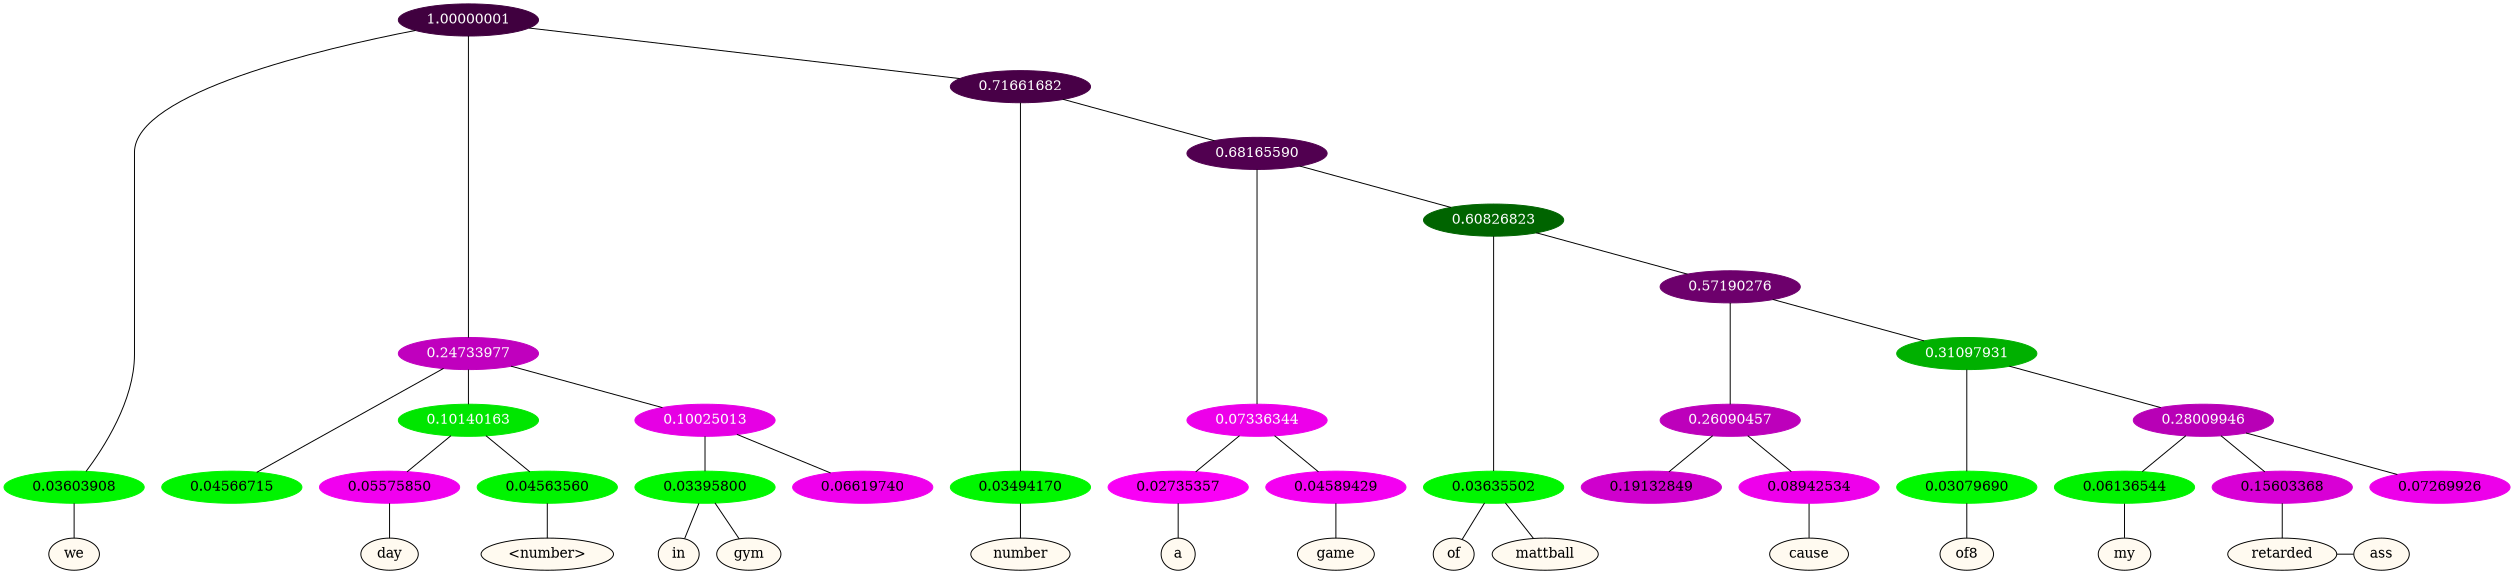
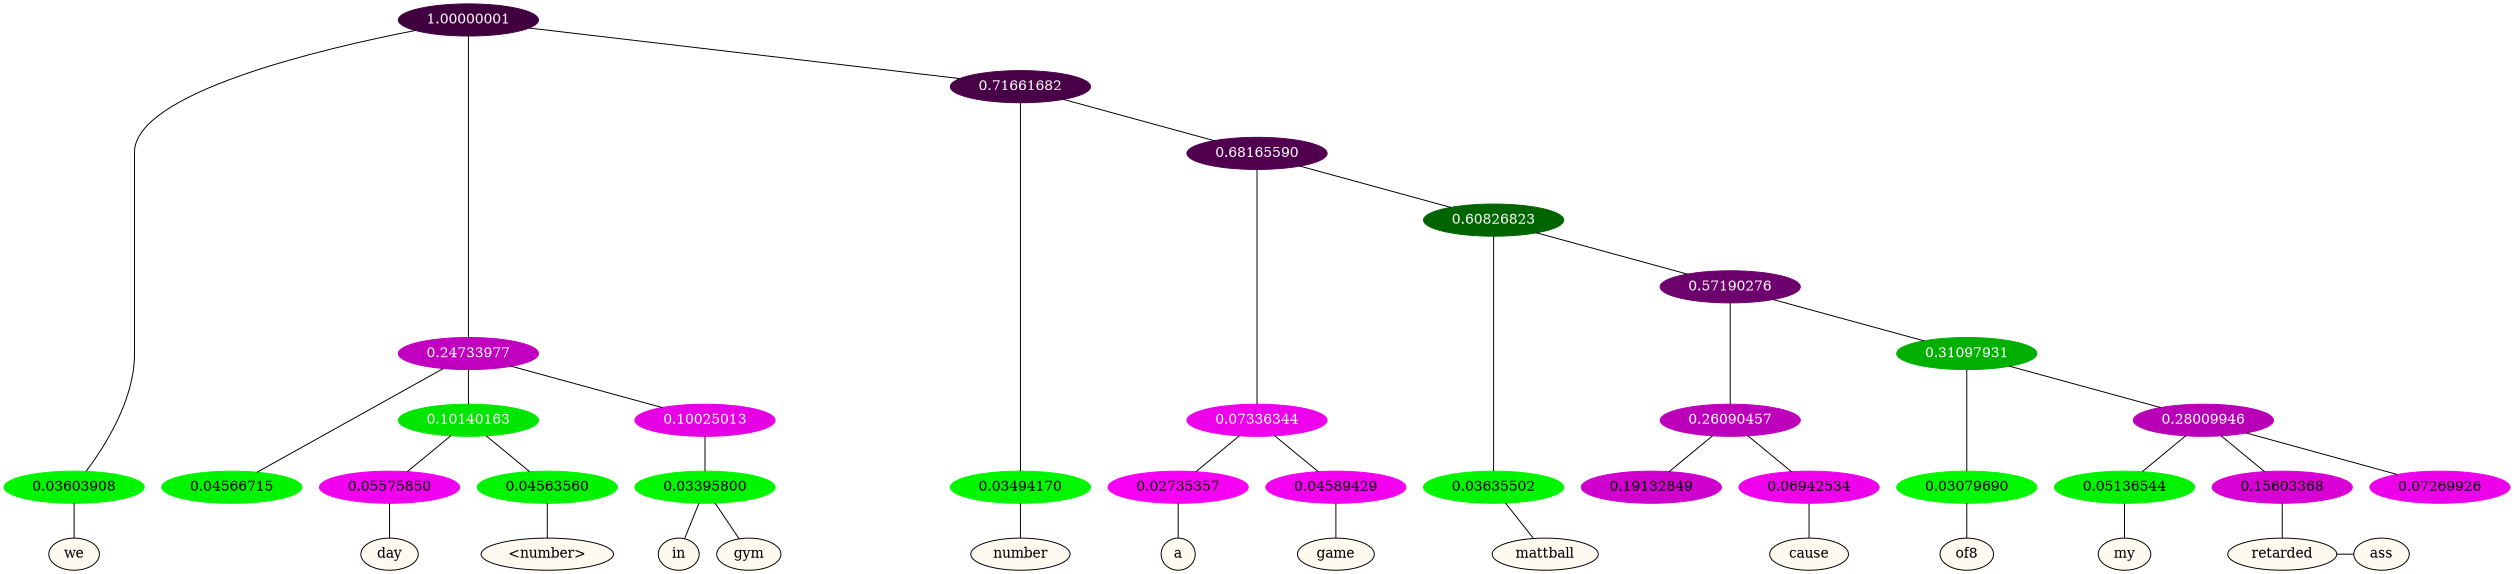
(863, 487) -> none
(1809, 487) -> (1809, 487)
(2125, 487) -> (2125, 487)
(1454, 554) -> none
